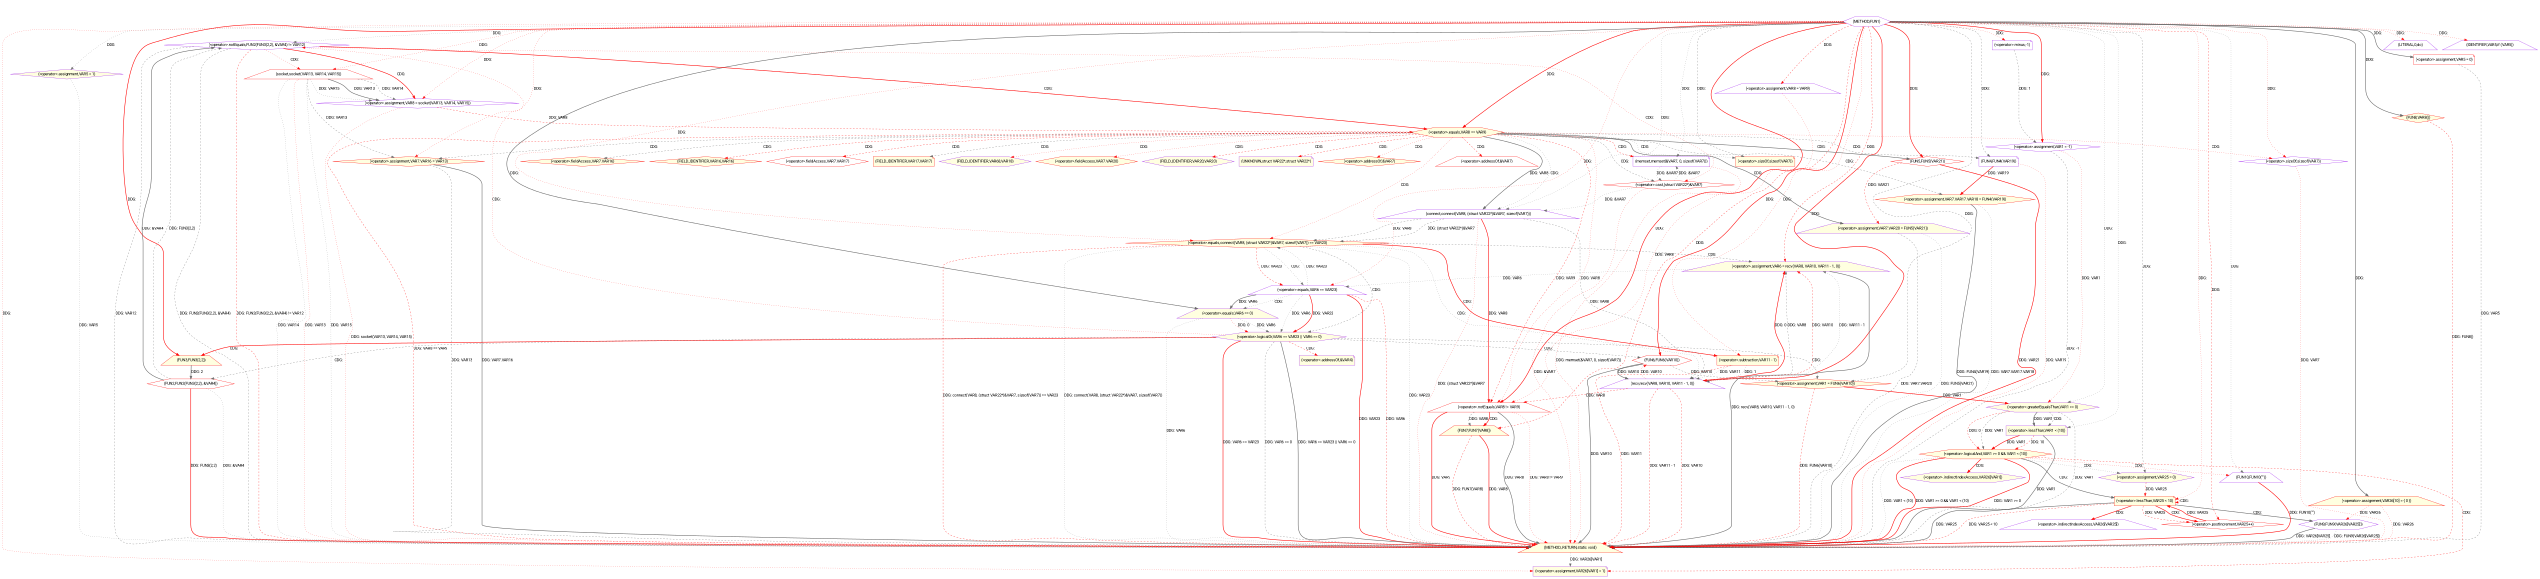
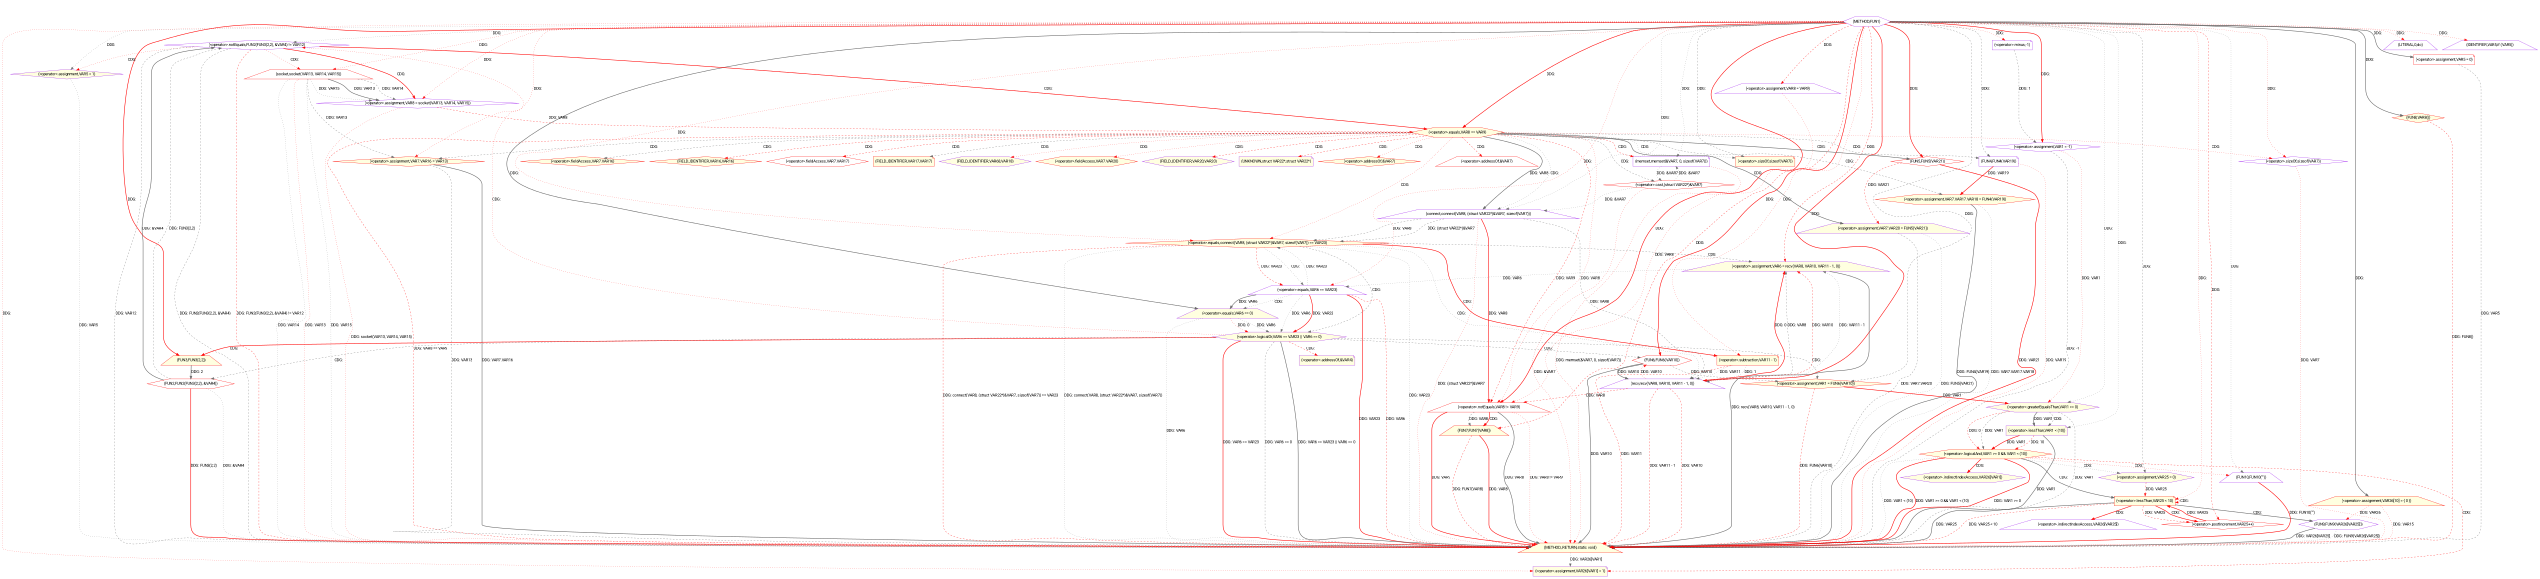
(1045, 54) -> (134, 54)
(2403, 524) -> (2403, 524)
